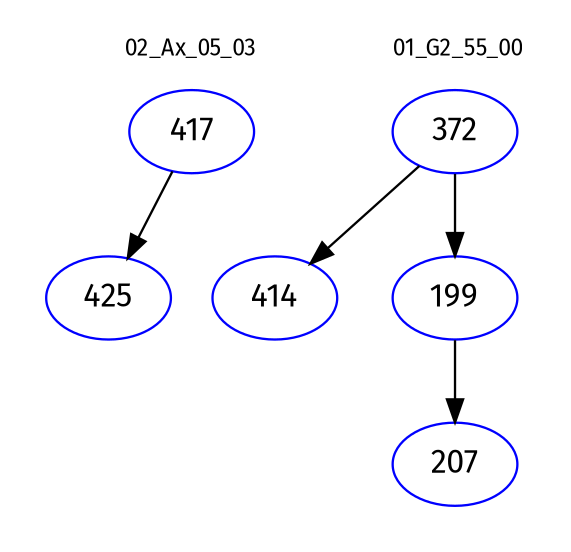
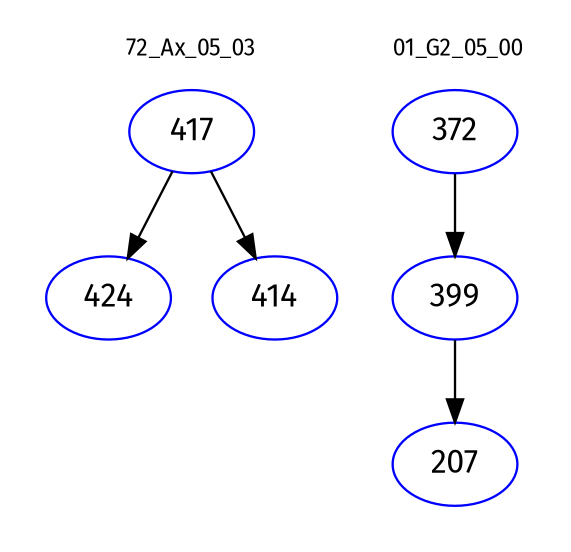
(192, 50) -> (192, 50)
(458, 50) -> (458, 50)
(390, 193) -> (228, 204)
(109, 298) -> (109, 298)
(455, 298) -> (455, 298)
